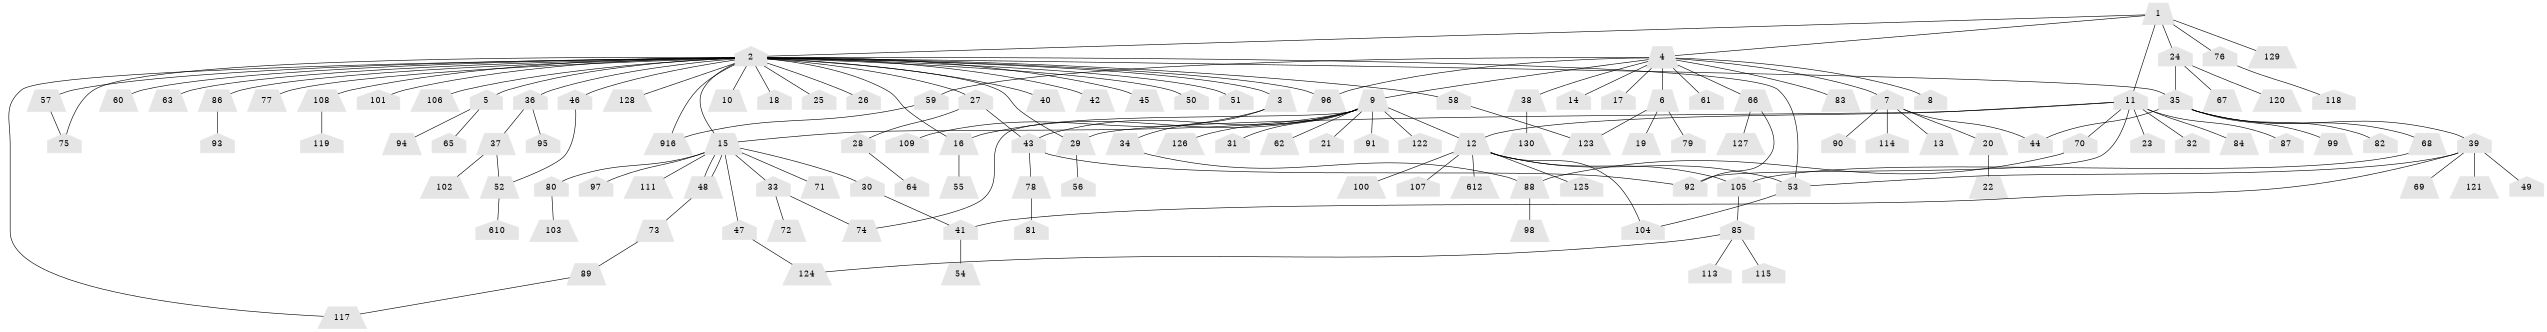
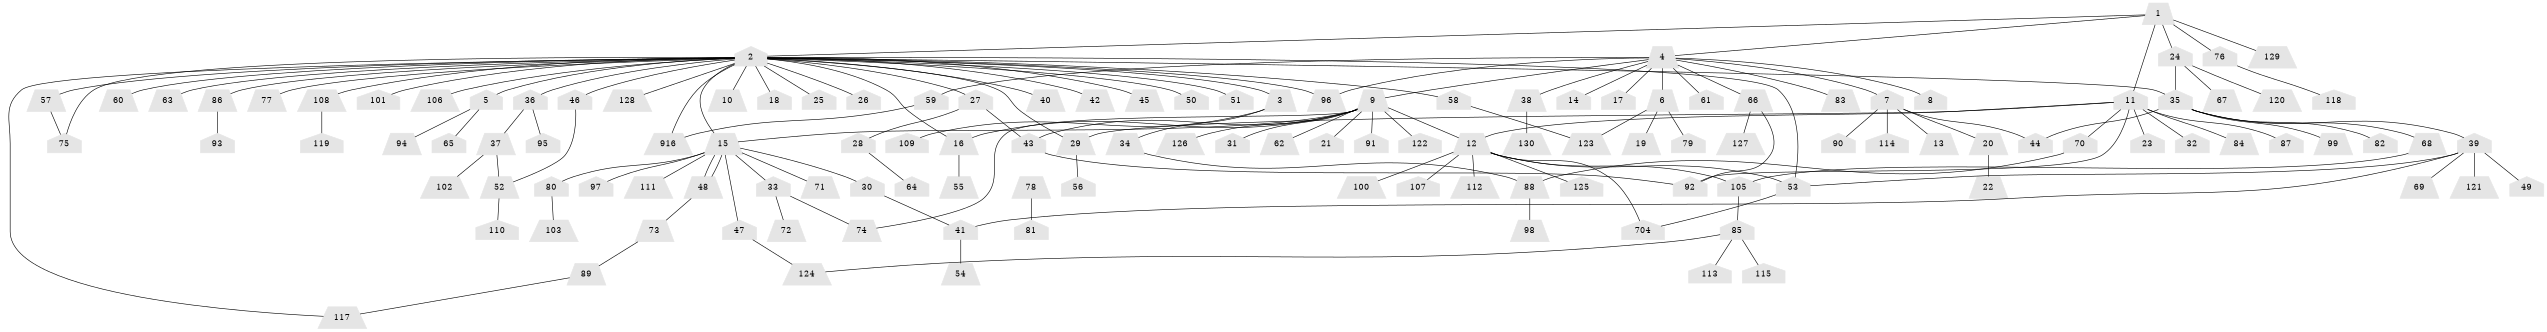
(1030, 165) -> none
(1475, 187) -> (1475, 187)
(497, 231) -> (497, 231)
(1643, 231) -> (1643, 231)
